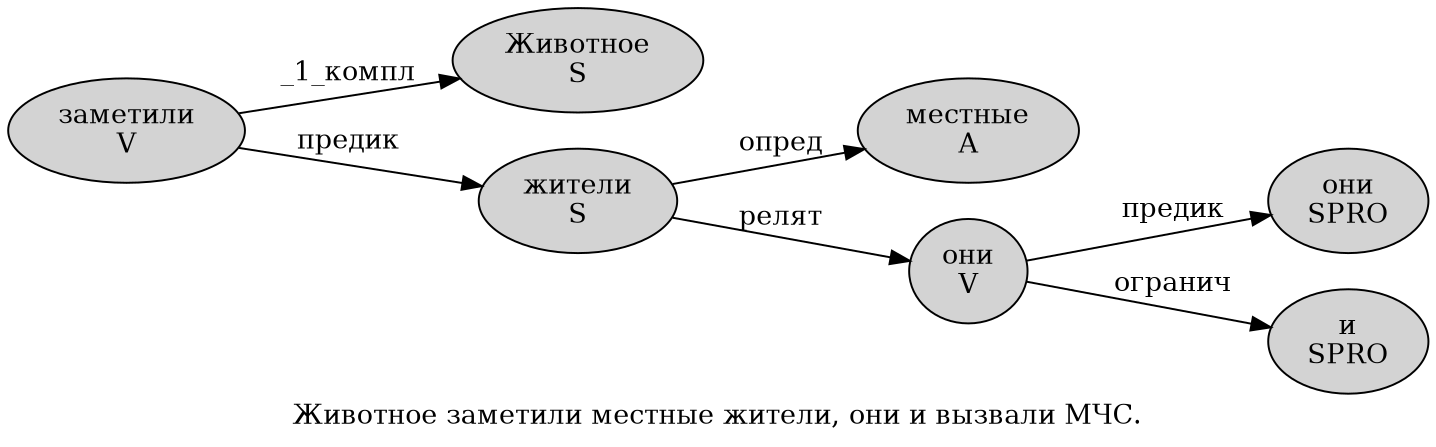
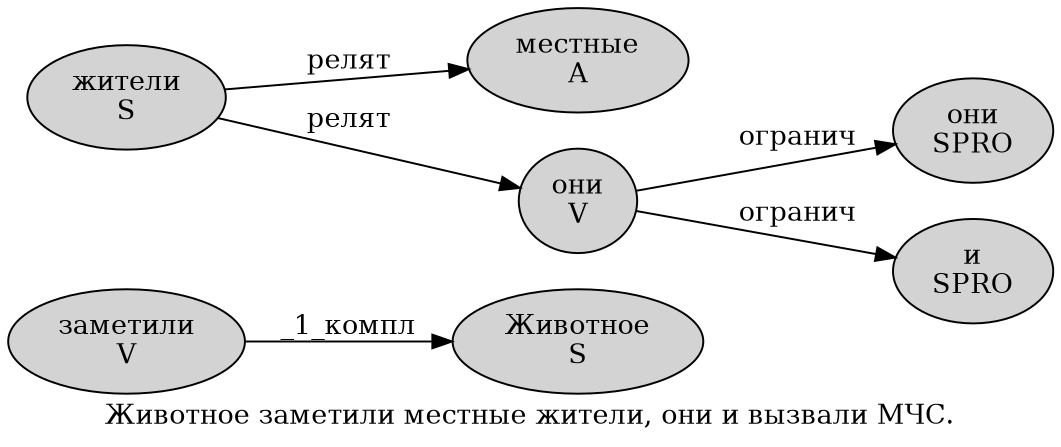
(781, 143) -> (349, 61)
(351, 165) -> none
(1174, 210) -> (798, 137)
